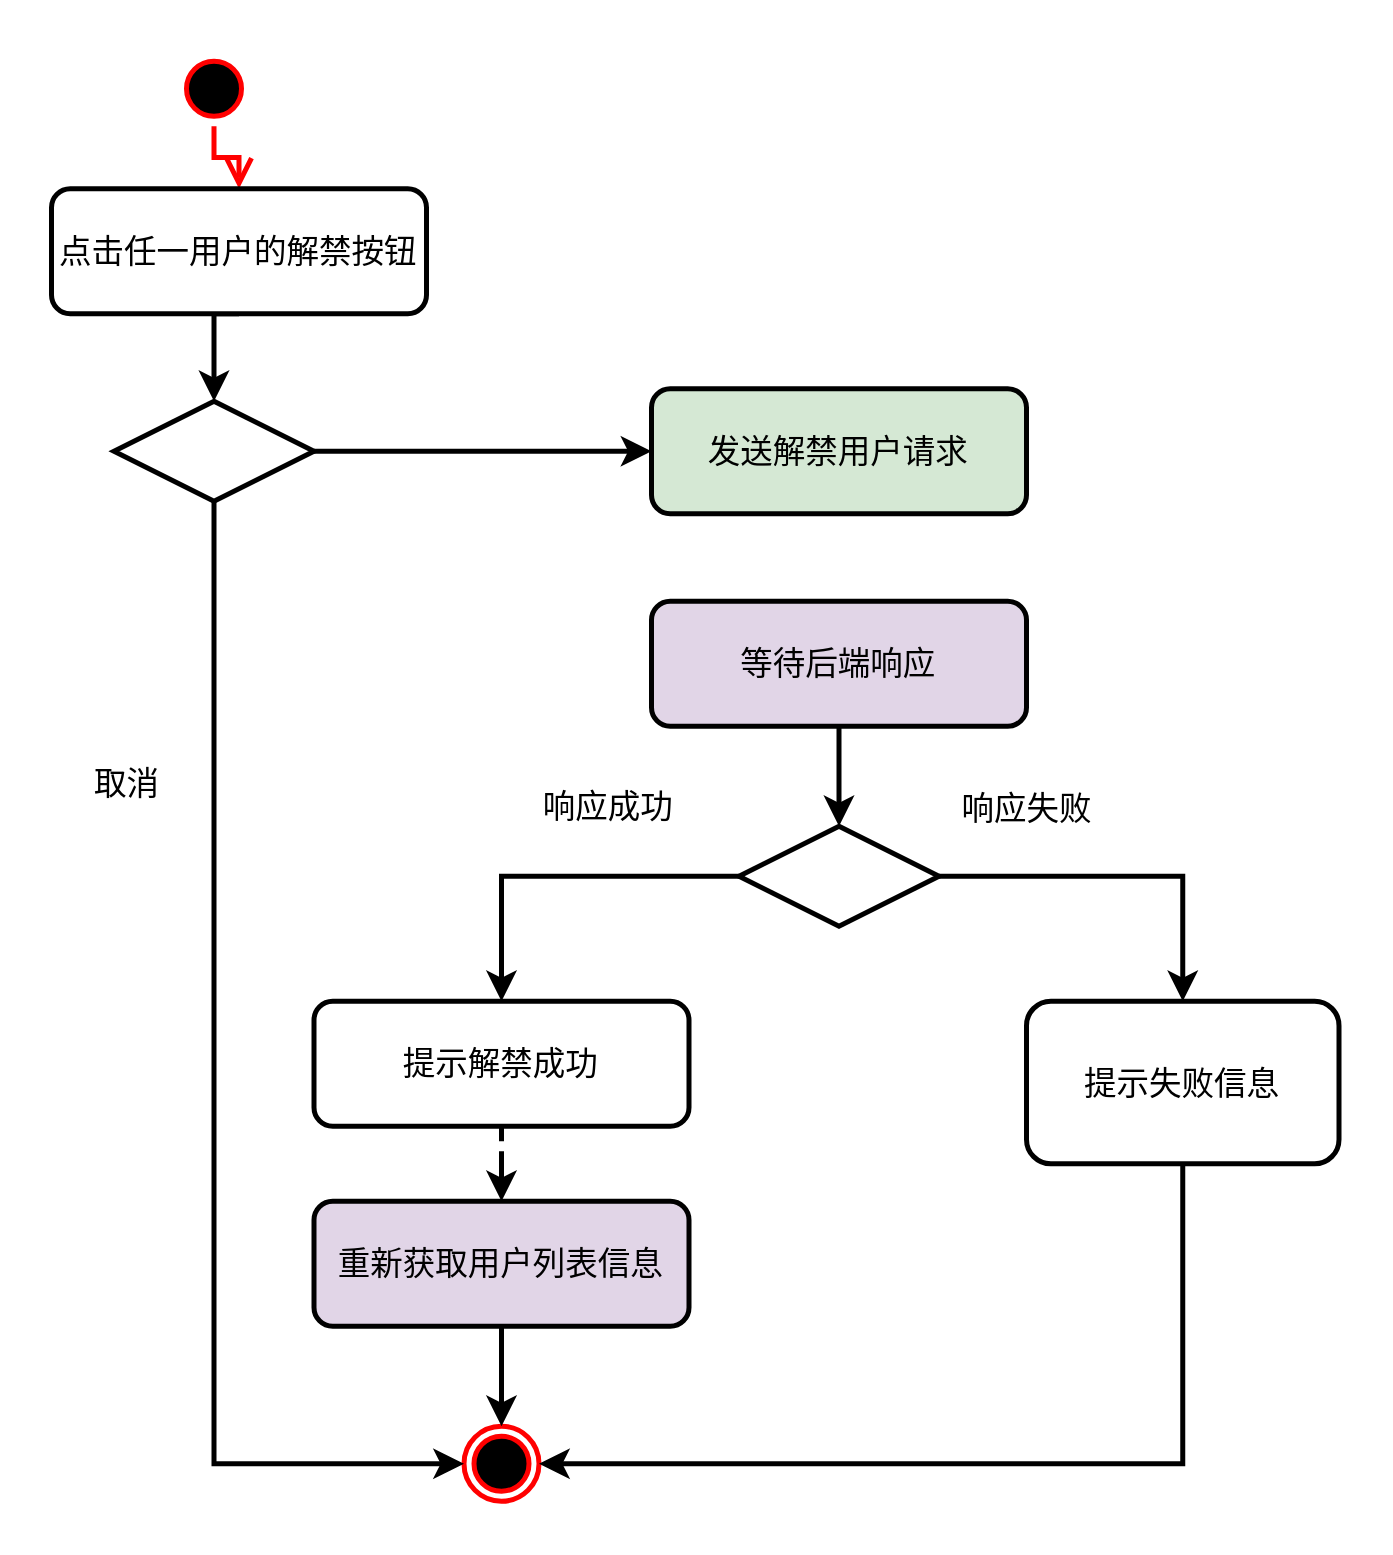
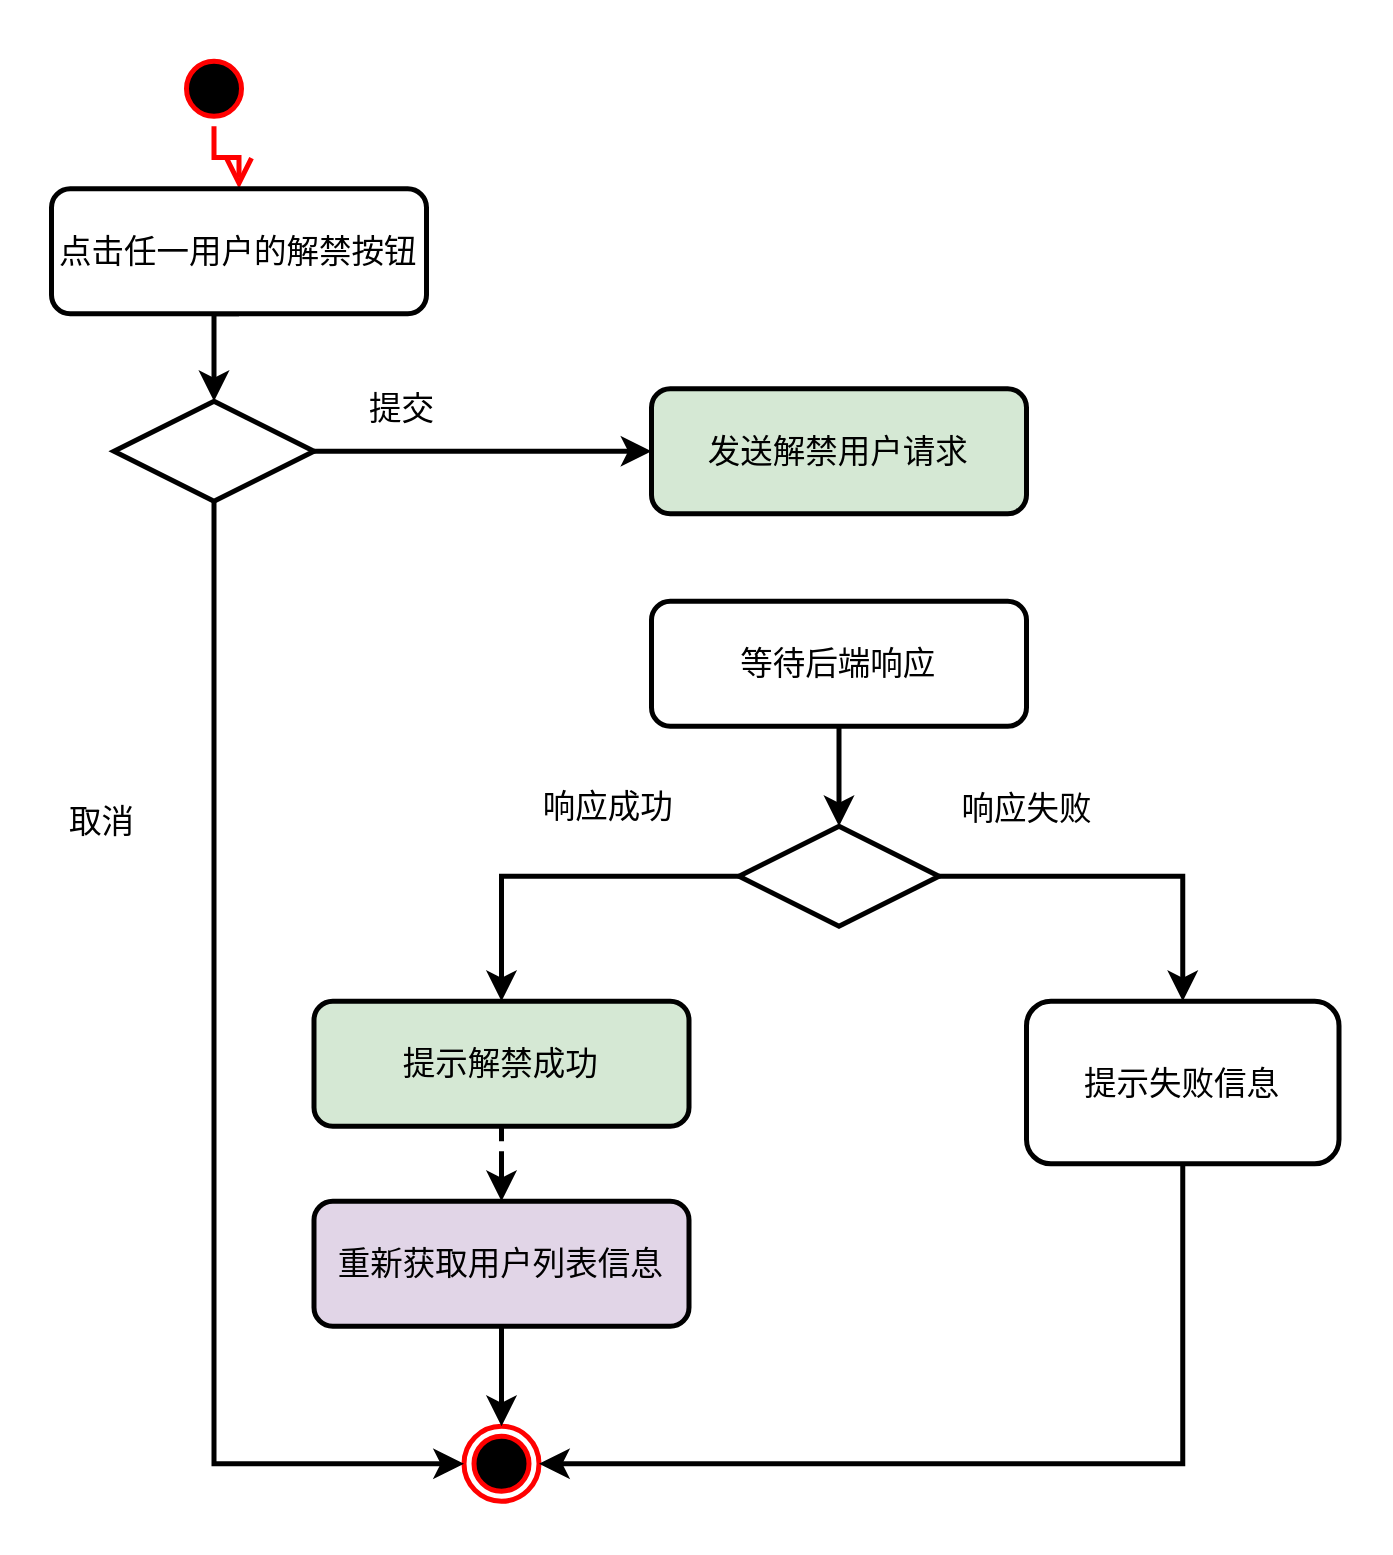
none -> (401, 409)
(839, 664) -> (839, 664)
(126, 784) -> (101, 821)
(501, 1064) -> (501, 1064)
